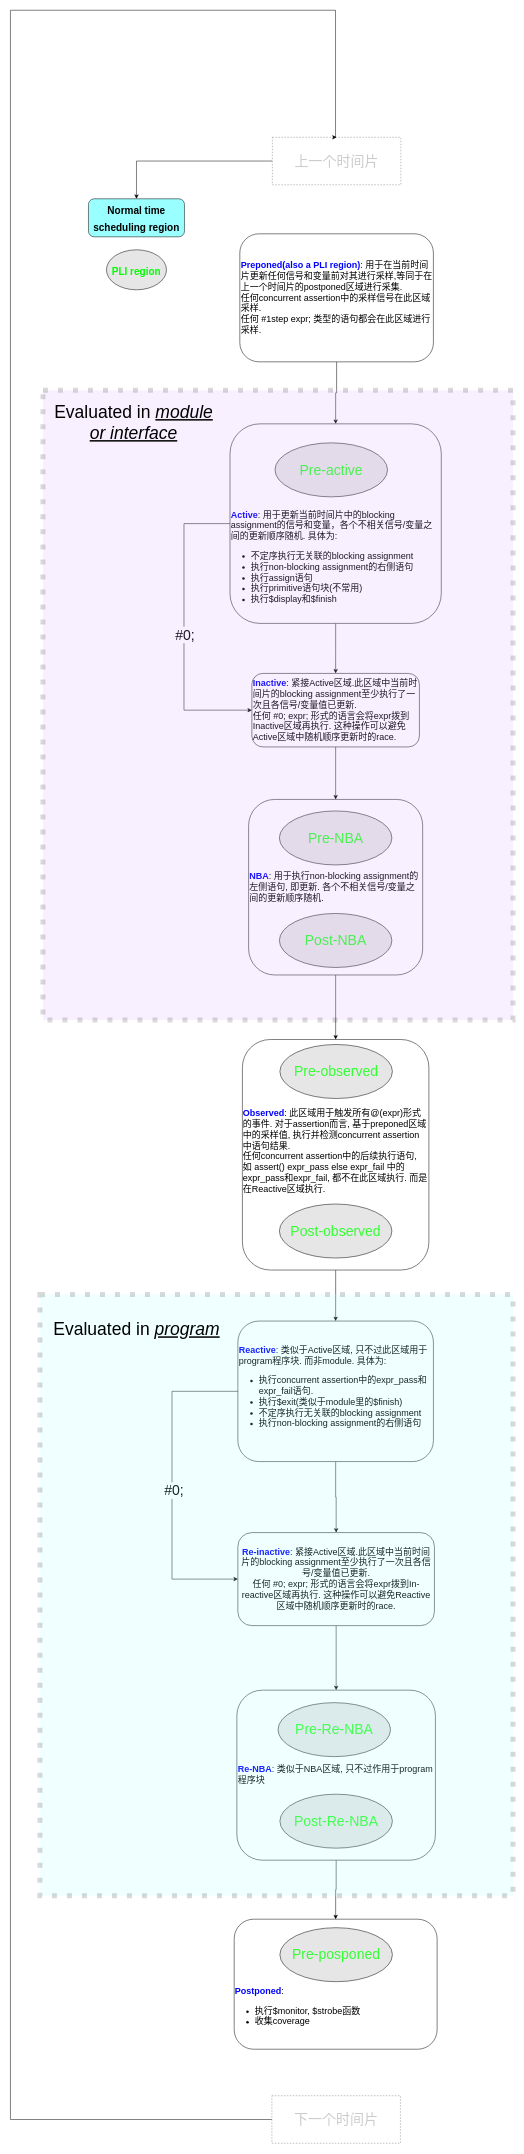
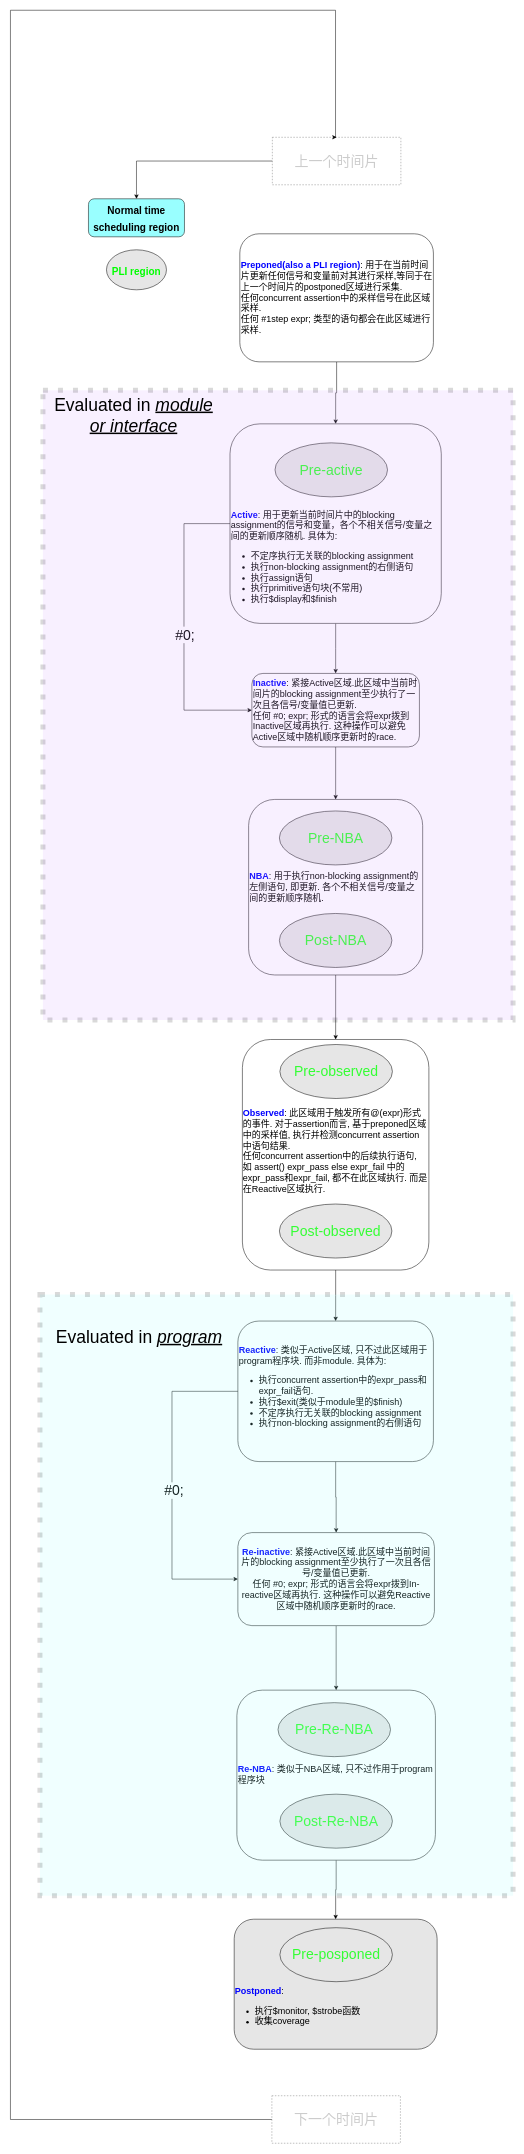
(134, 422) -> (134, 415)
(136, 1329) -> (139, 1336)
(335, 1984) -> (335, 1984)
